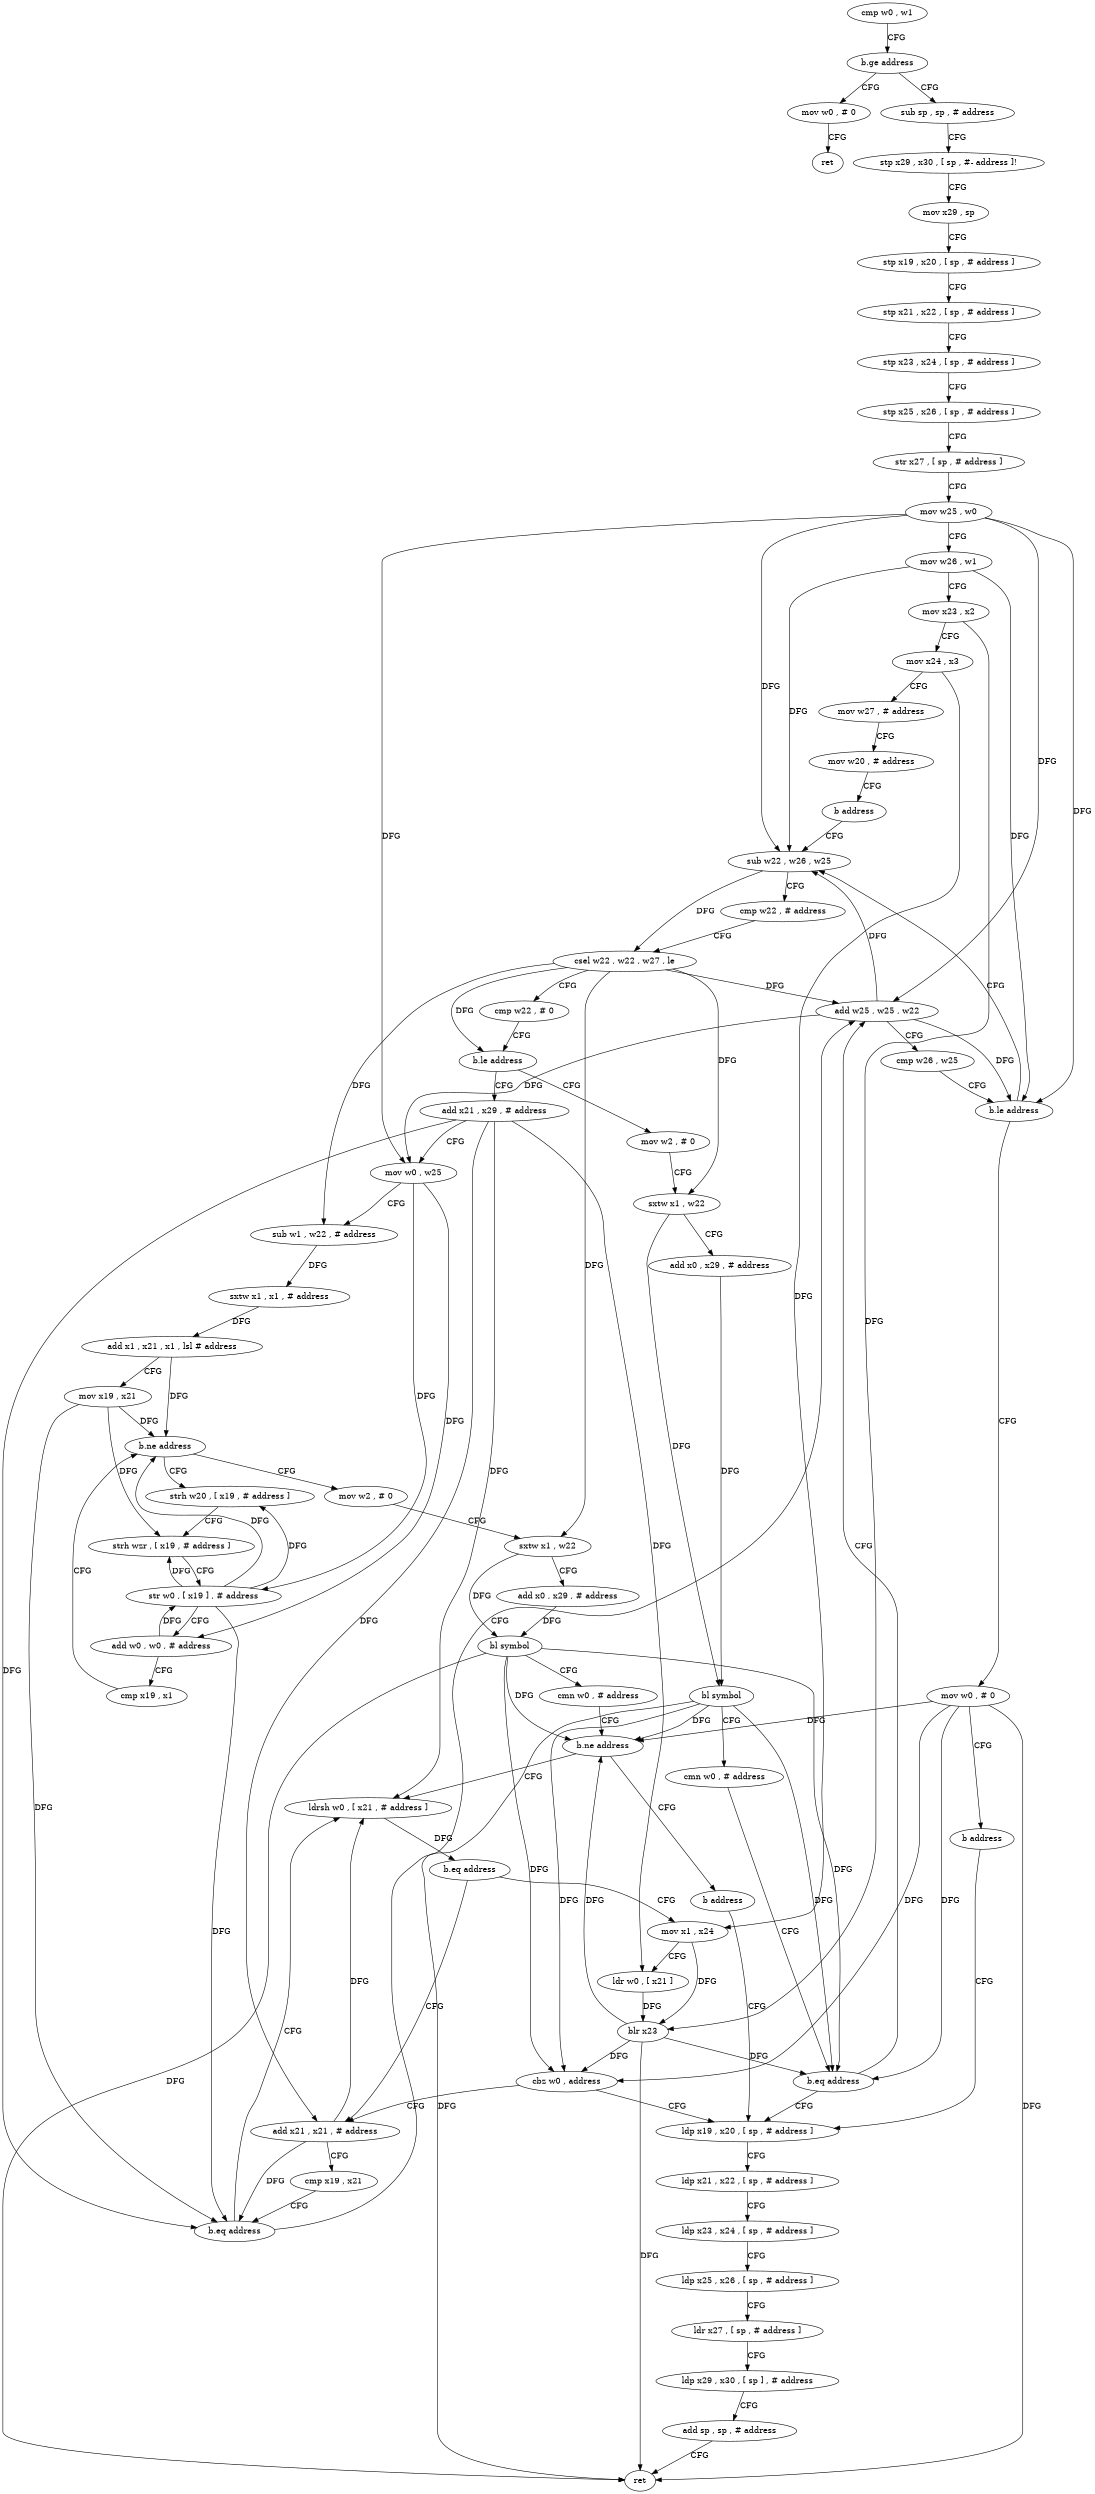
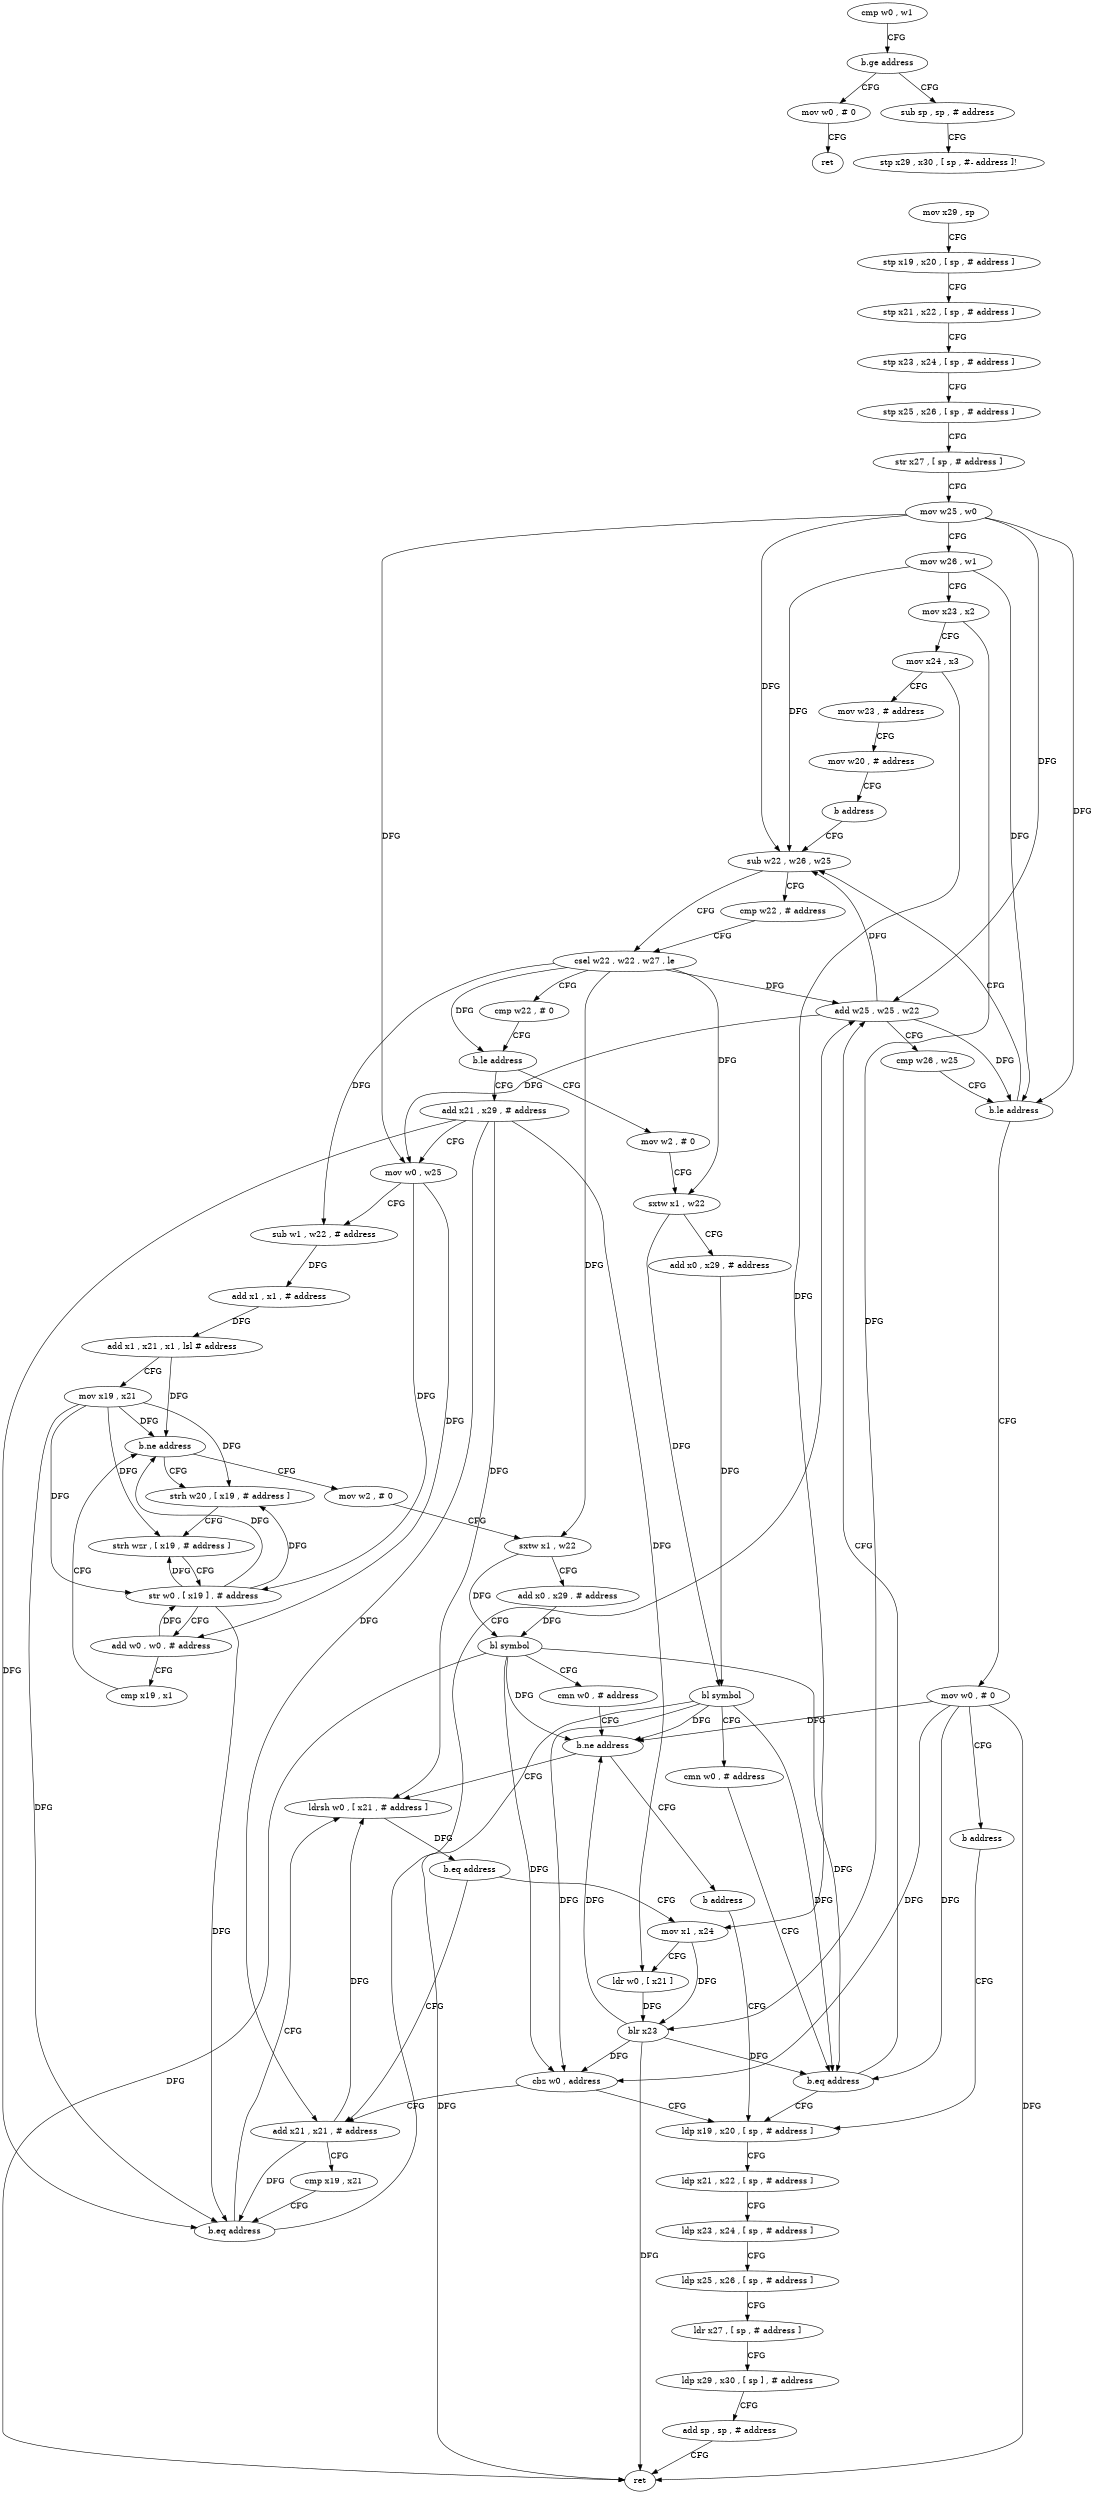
(949, 185) -> none
(881, 712) -> (881, 712)
(706, 911) -> (706, 911)
(279, 1297) -> (279, 1297)
none -> (200, 1427)
none -> (51, 1518)
